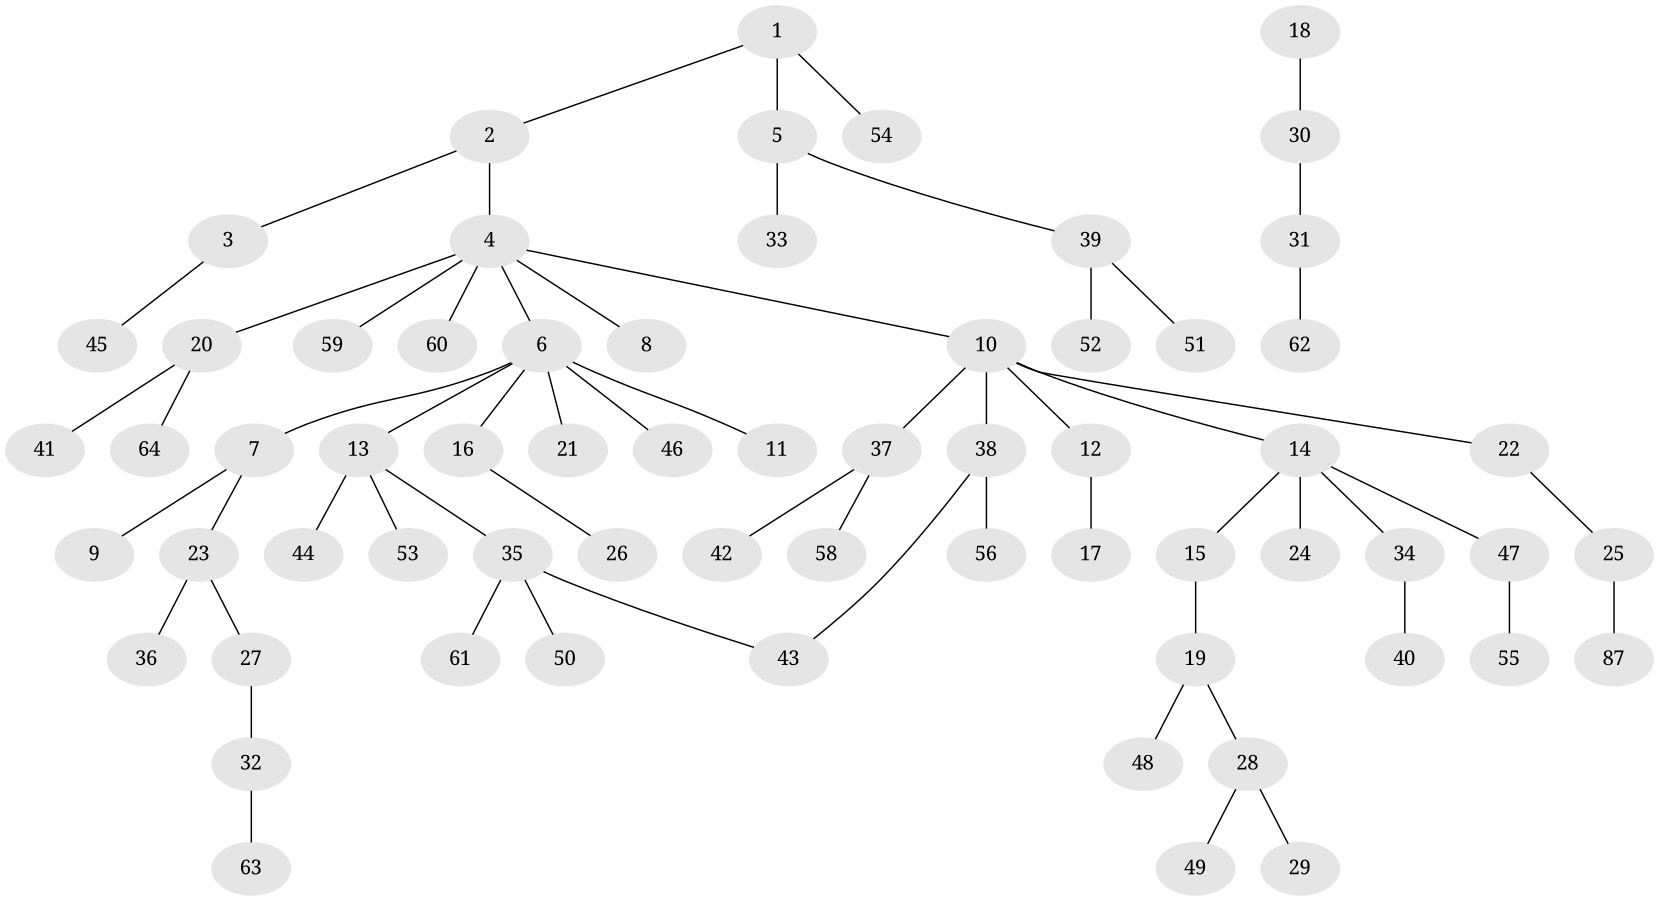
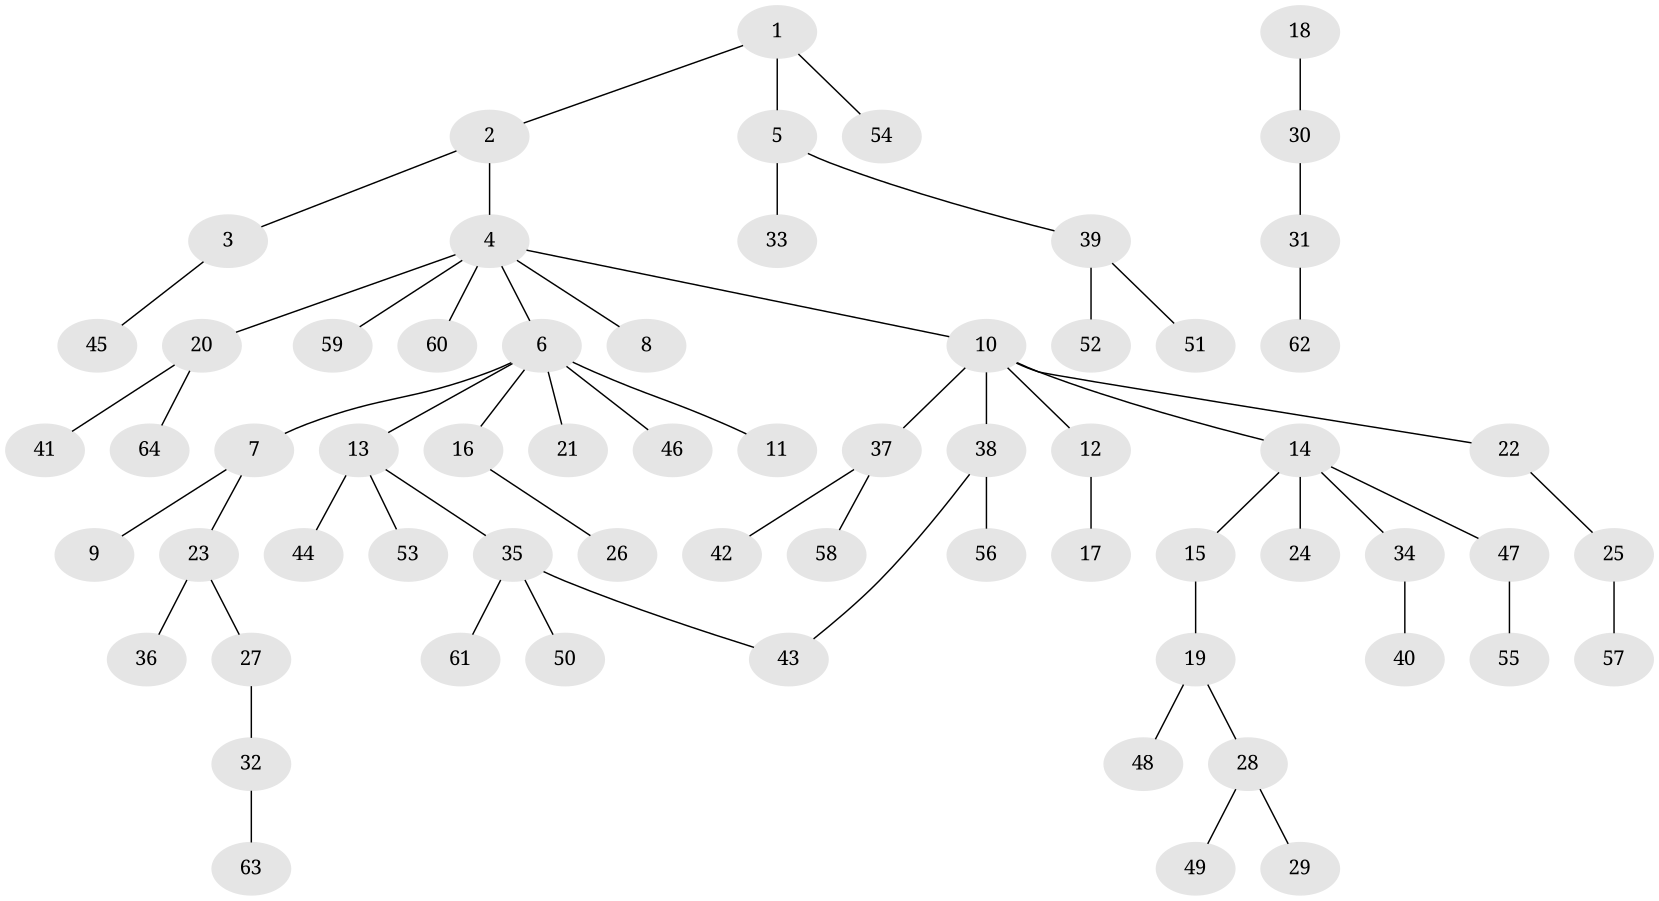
(1614, 660) -> (1614, 660)
